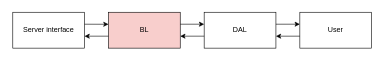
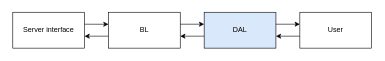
(144, 30) -> (144, 30)
(240, 30) -> (240, 30)
